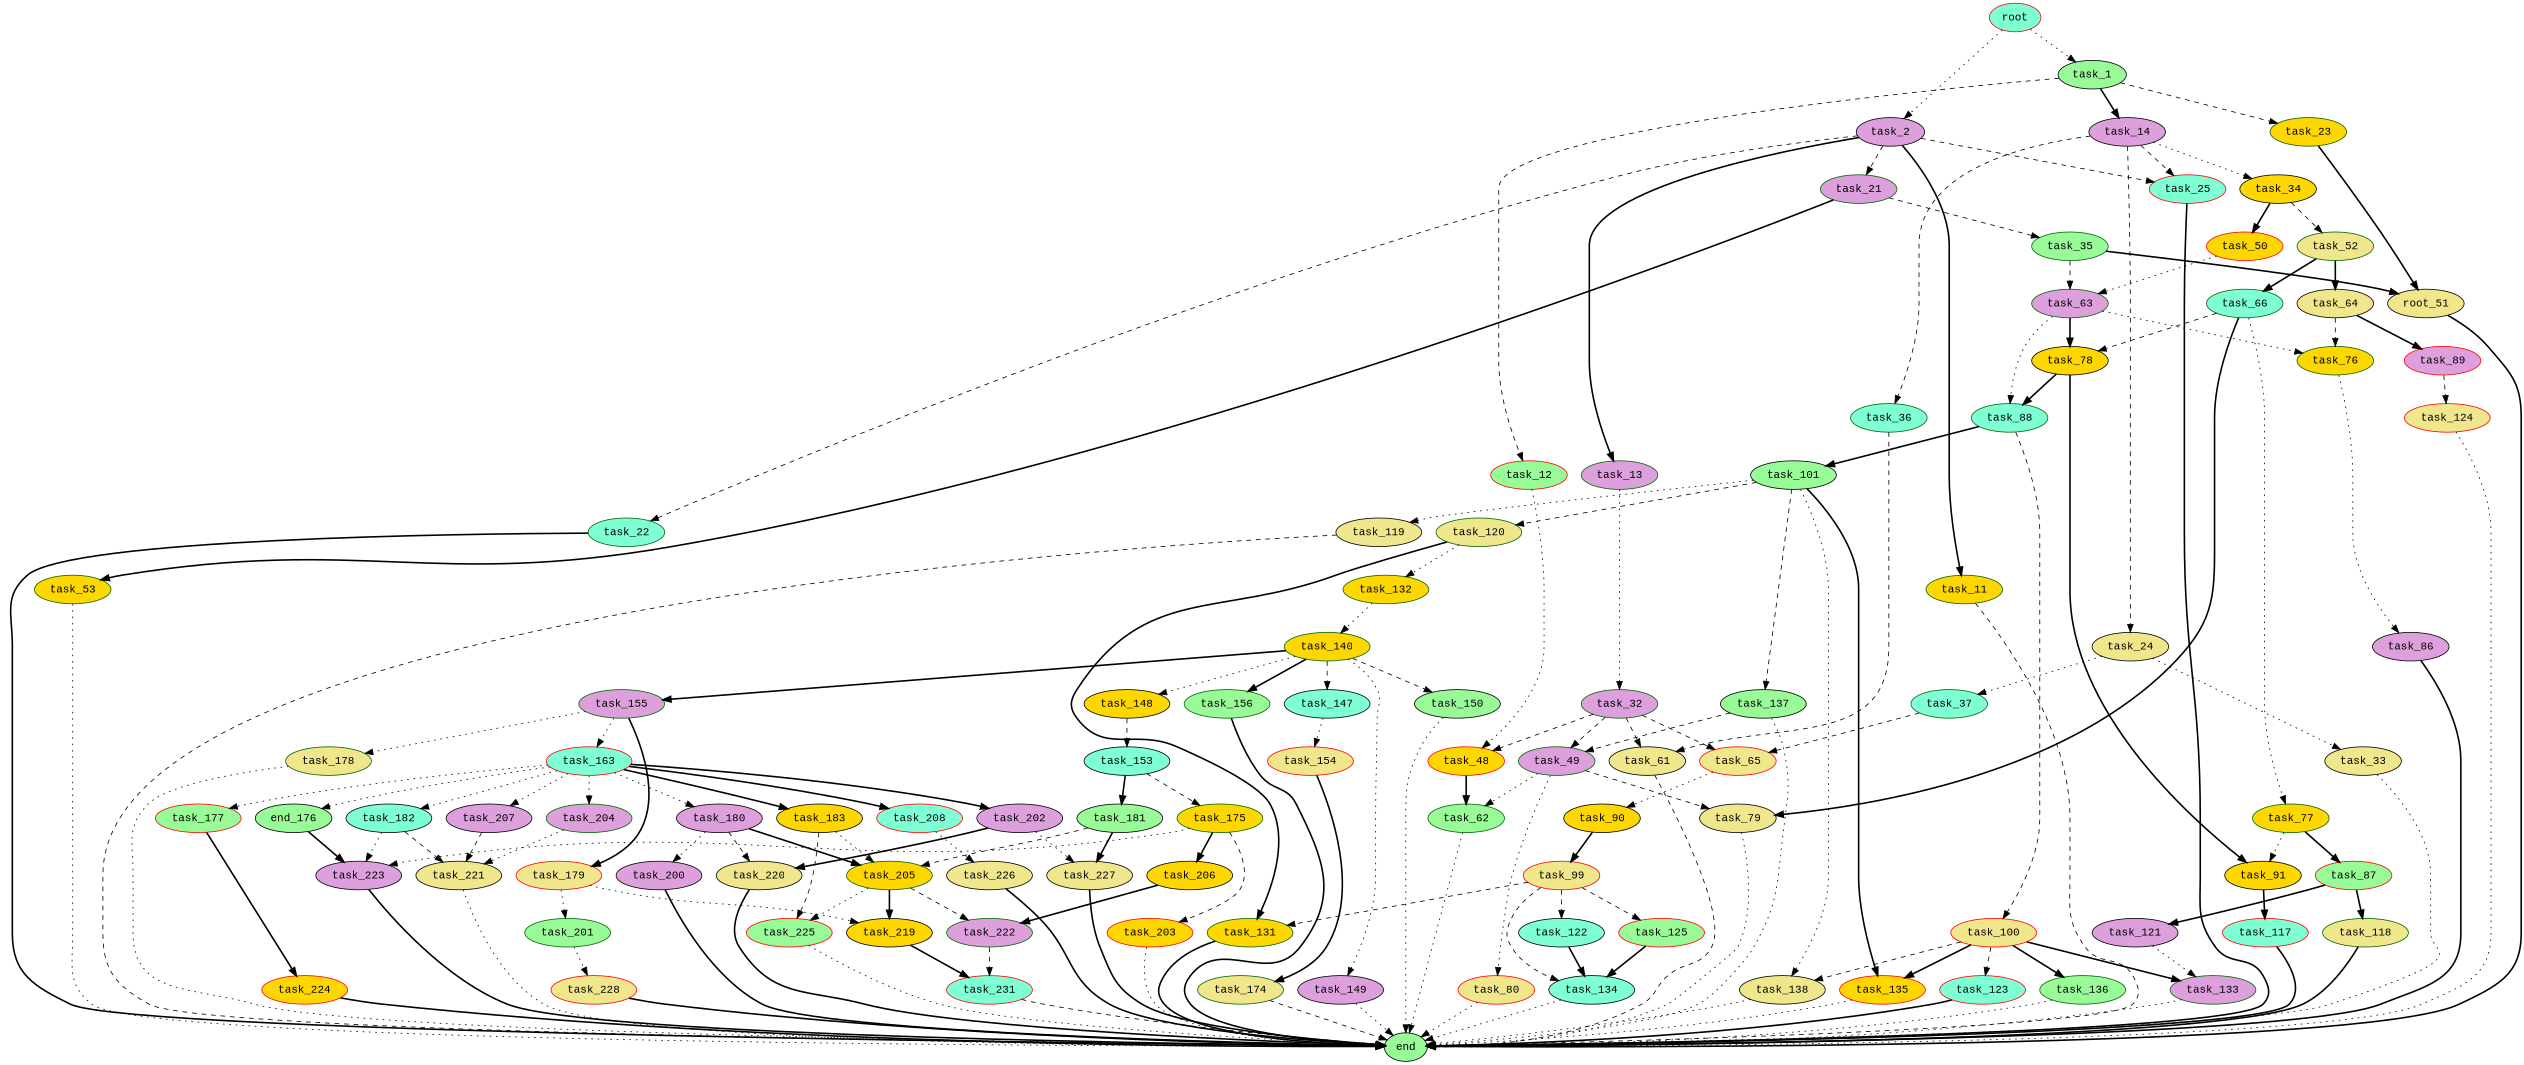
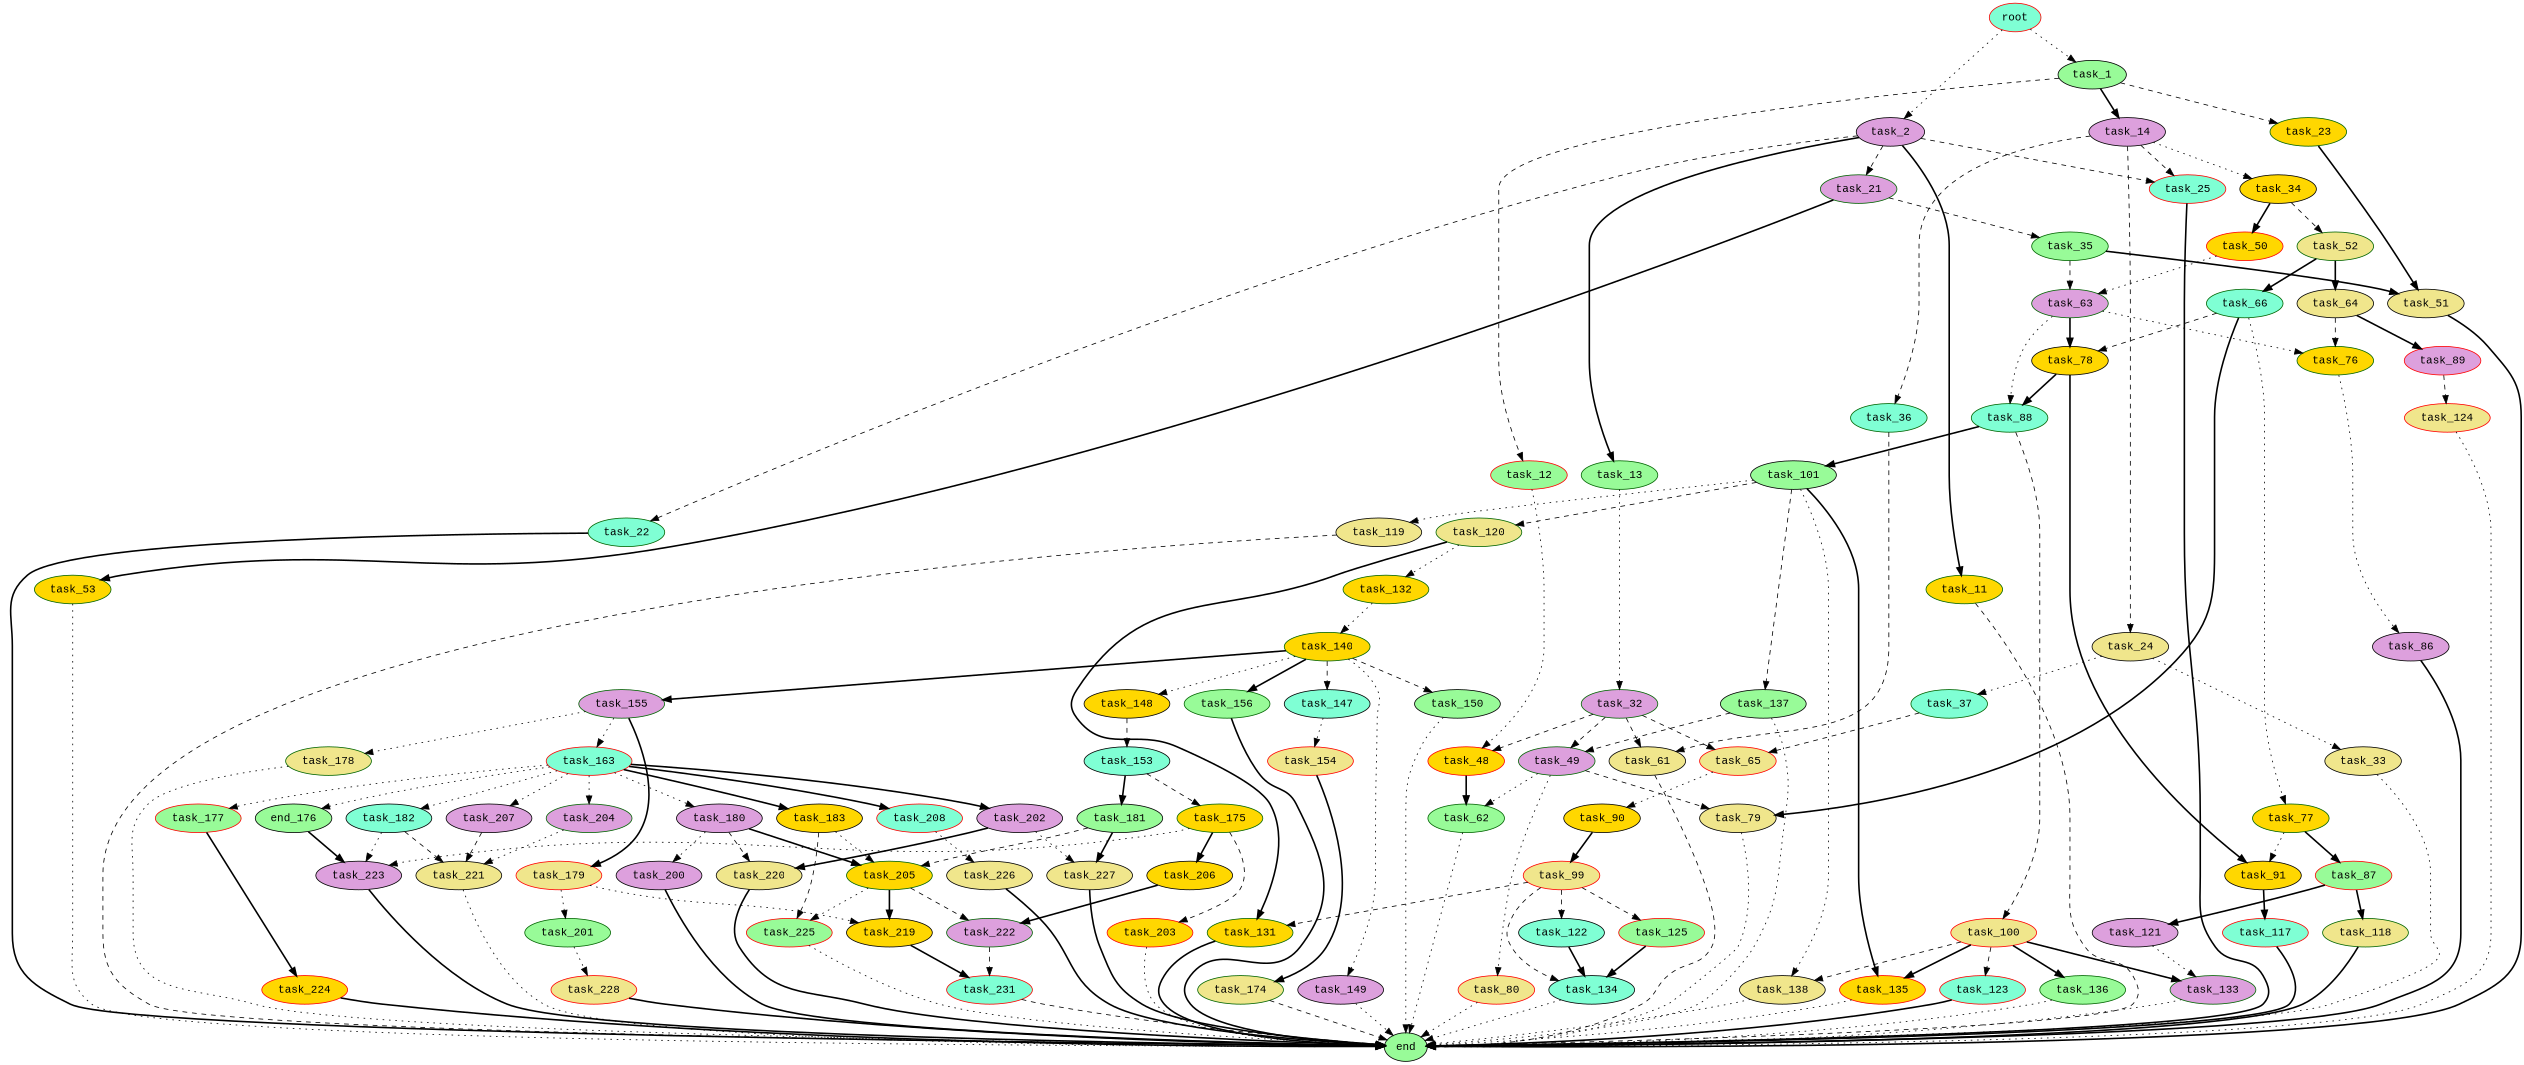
(2426, 303) -> (2426, 303)
(1619, 475) -> (1619, 475)
